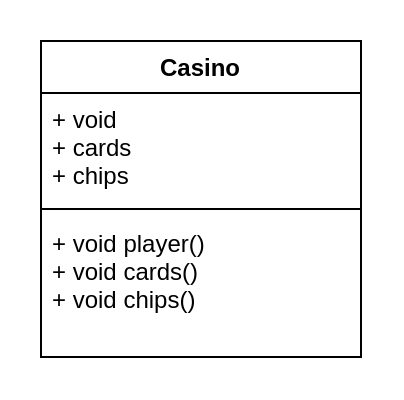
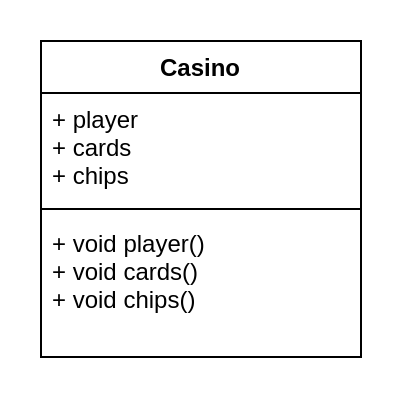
(86, 120) -> (100, 120)
